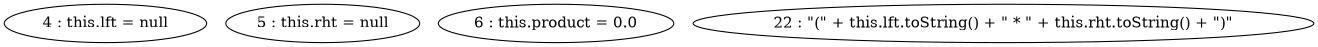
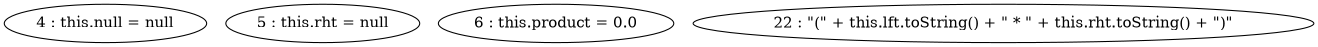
(105, 23) -> (105, 23)
